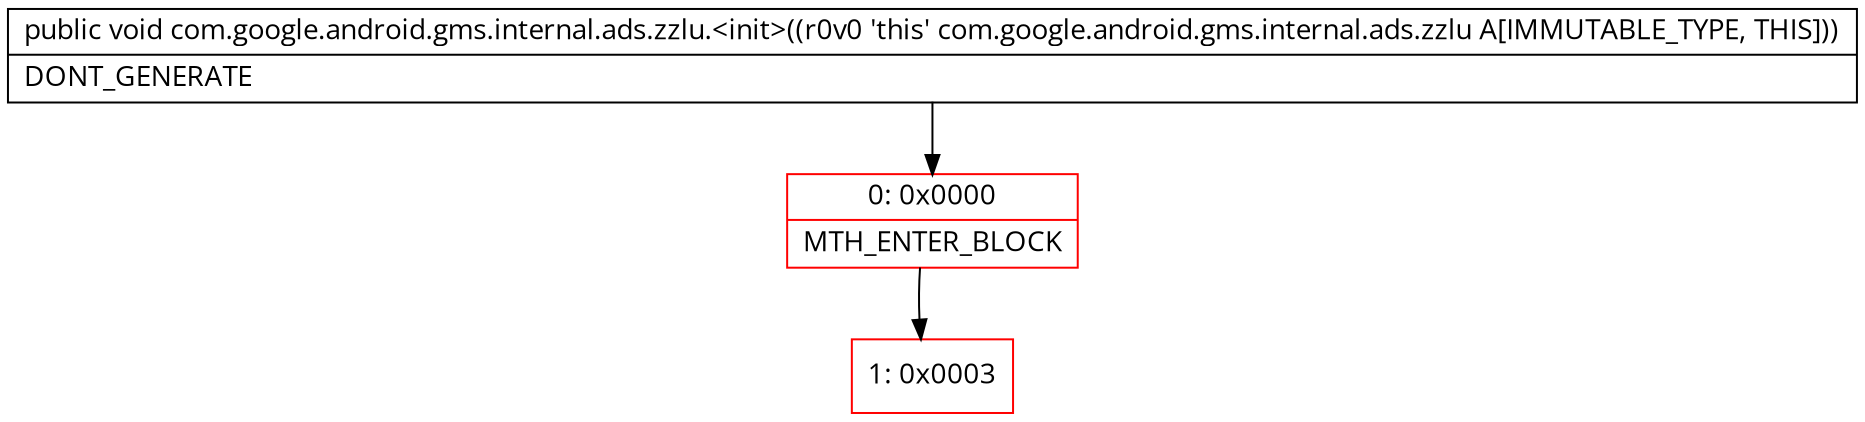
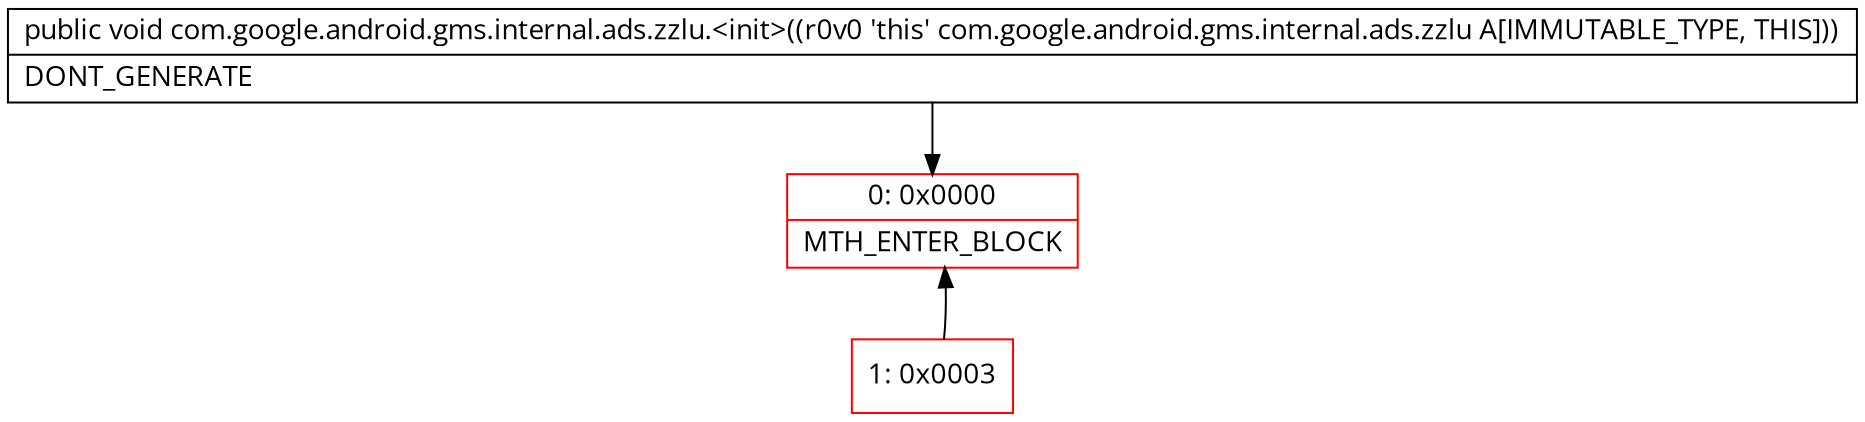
(919, 294) -> (946, 314)
